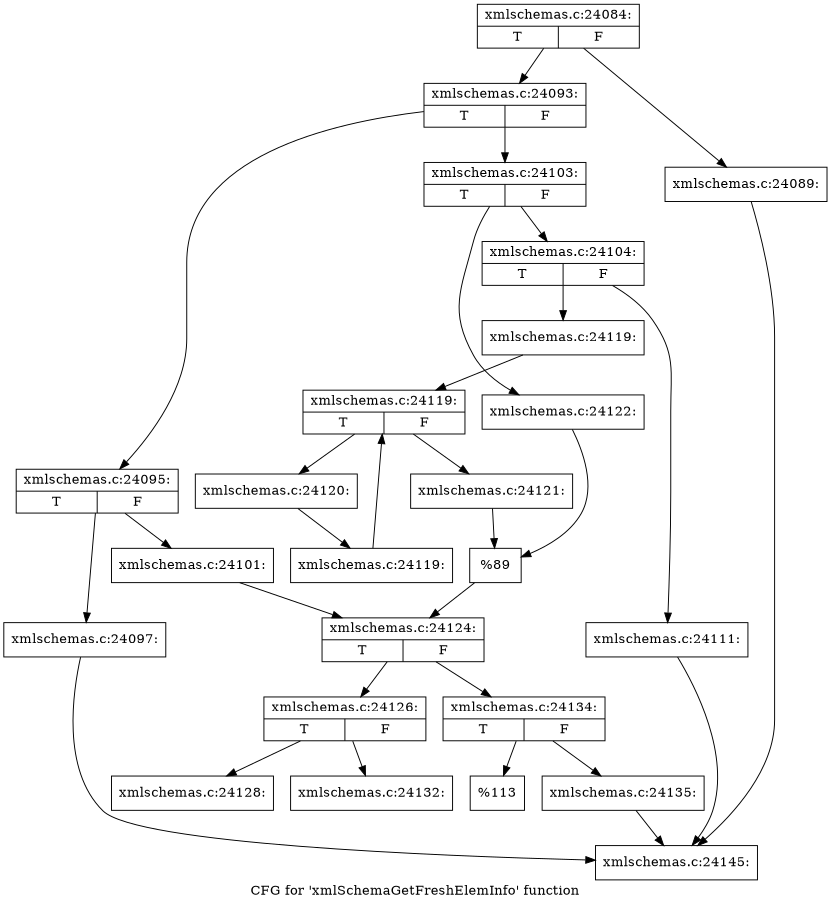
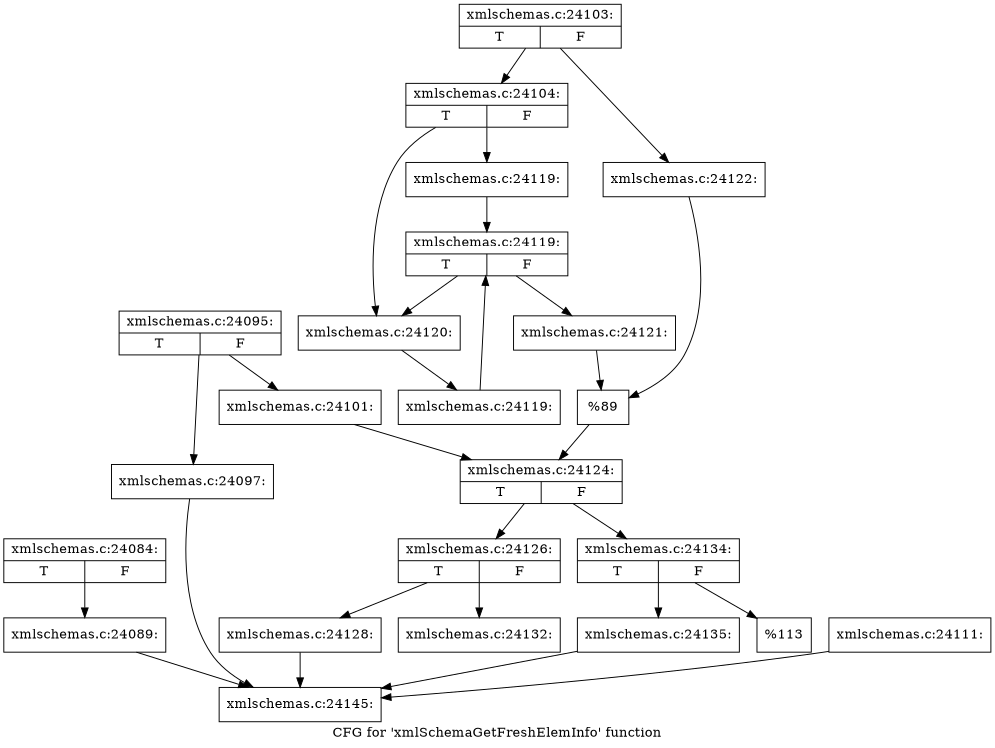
(505, 105) -> none
(671, 438) -> (380, 207)
none -> (300, 665)
